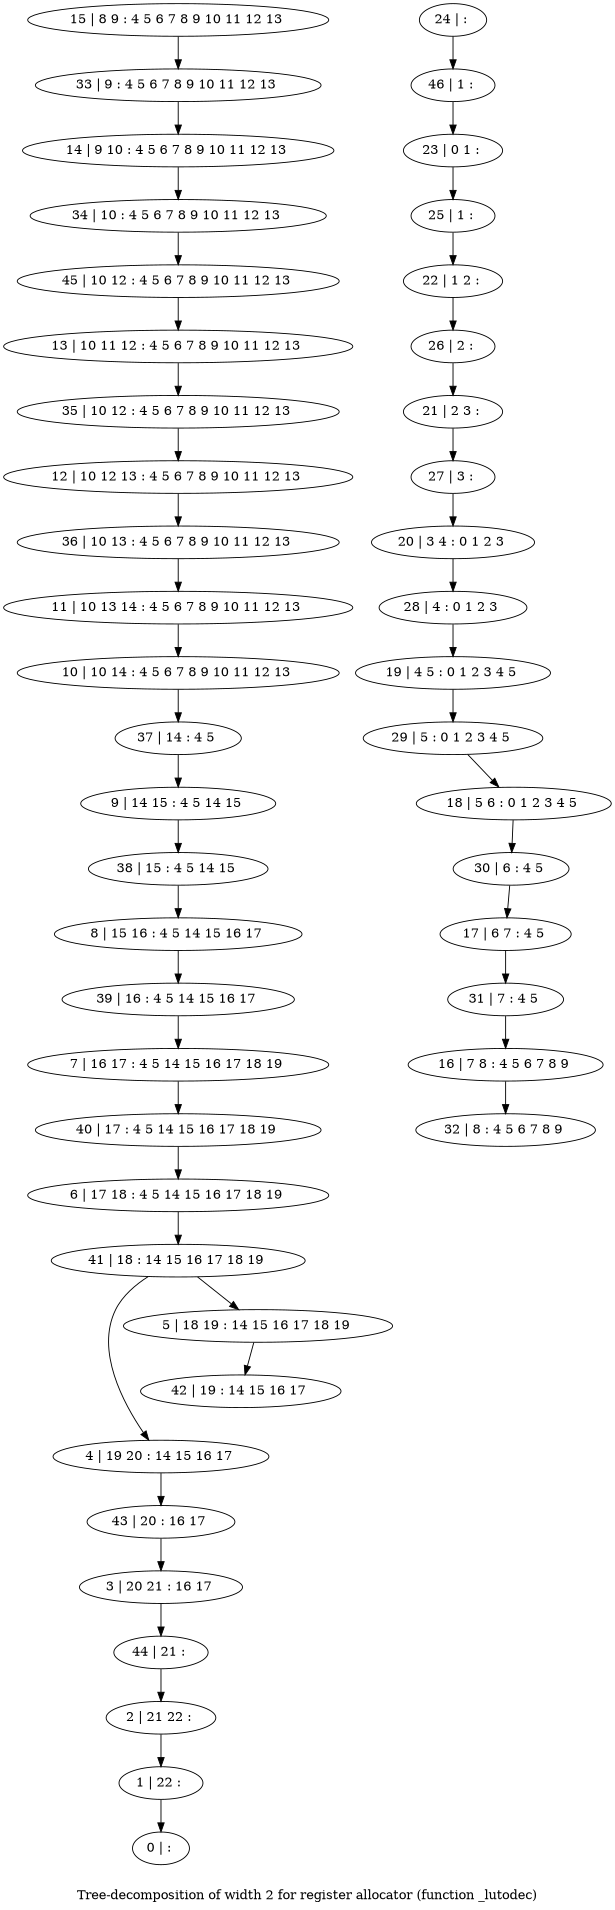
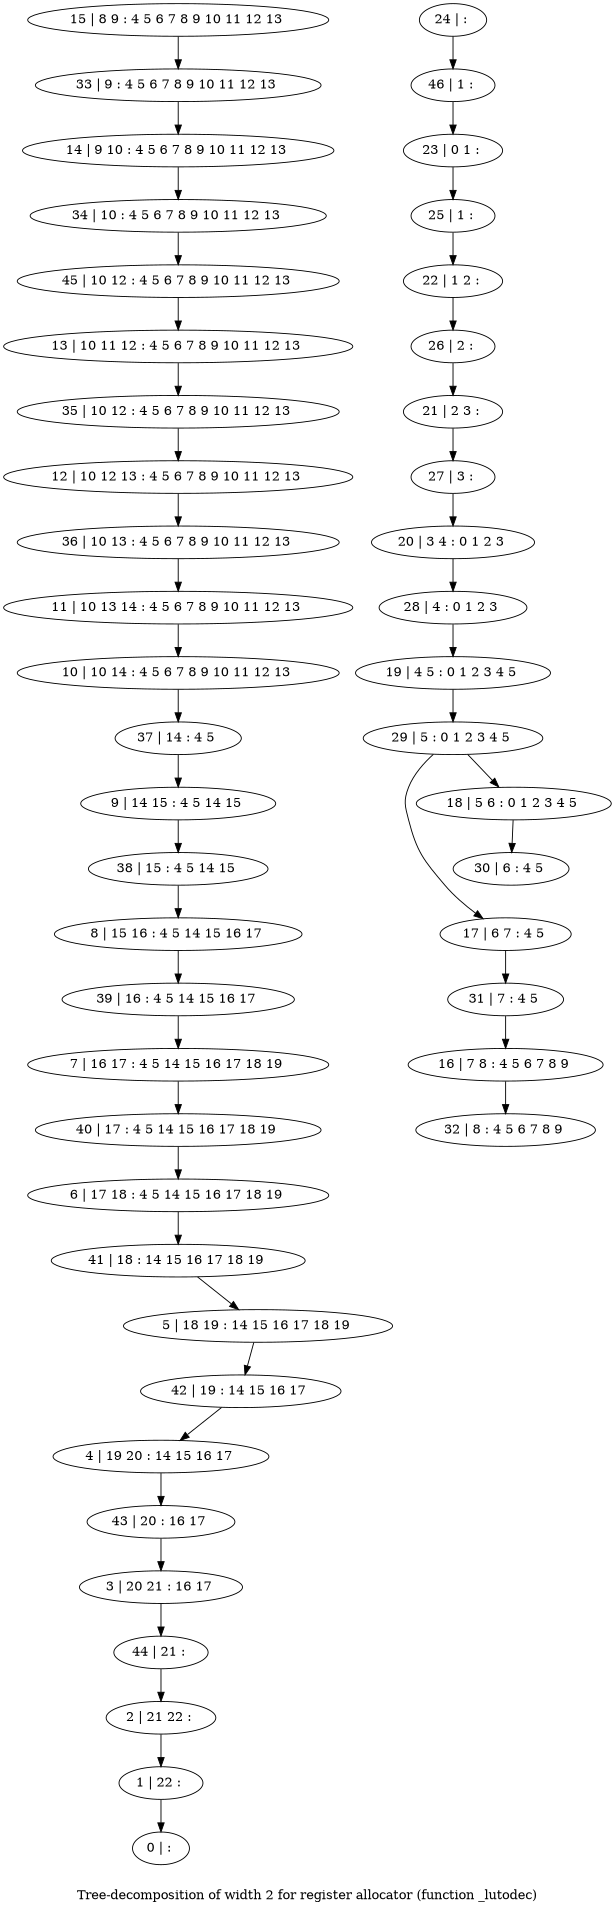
(509, 897) -> (415, 840)
(109, 1351) -> (204, 1421)
